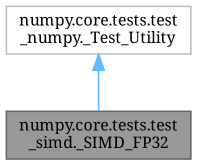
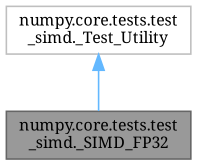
(99, 30) -> (99, 30)
